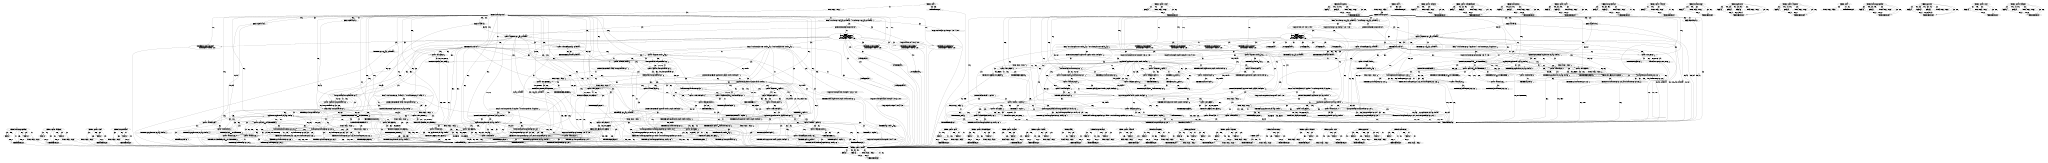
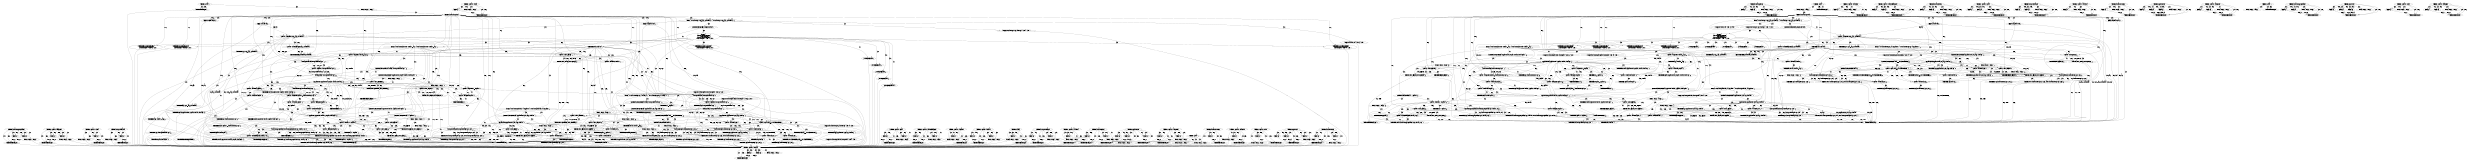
(893, 106) -> none
